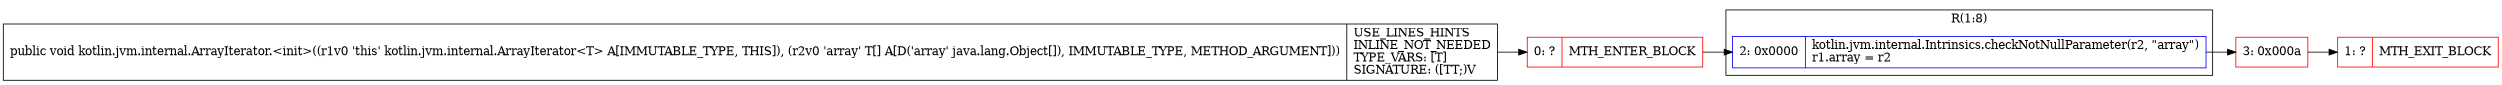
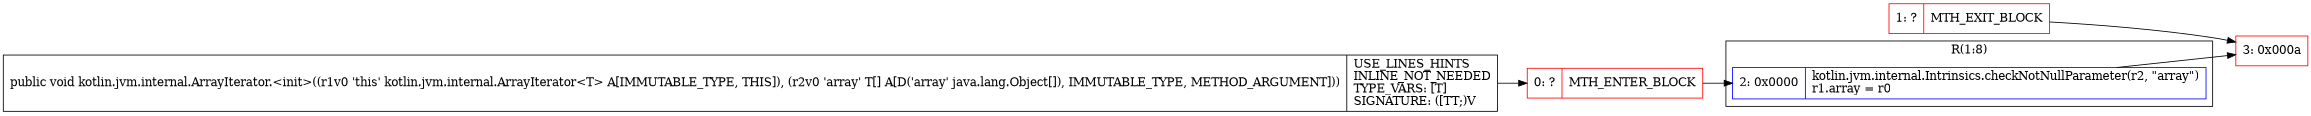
(2319, 52) -> (2139, 29)
(1852, 58) -> (1852, 89)
